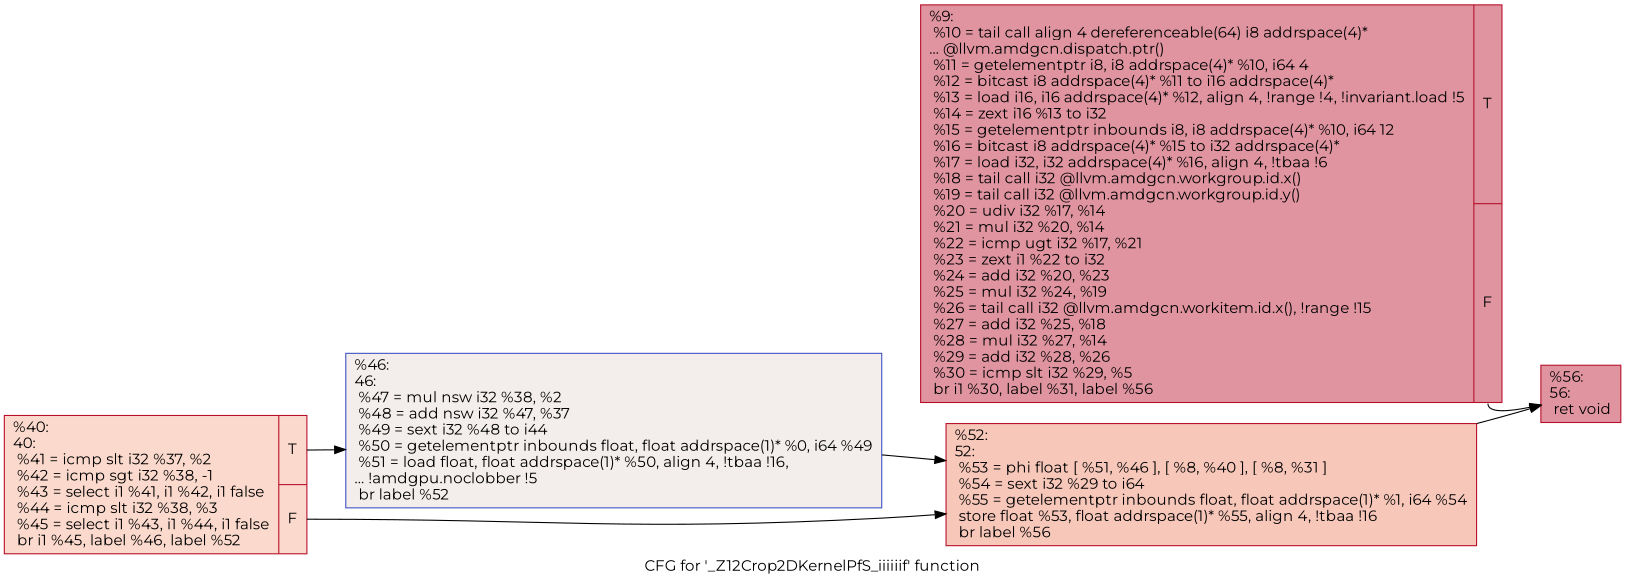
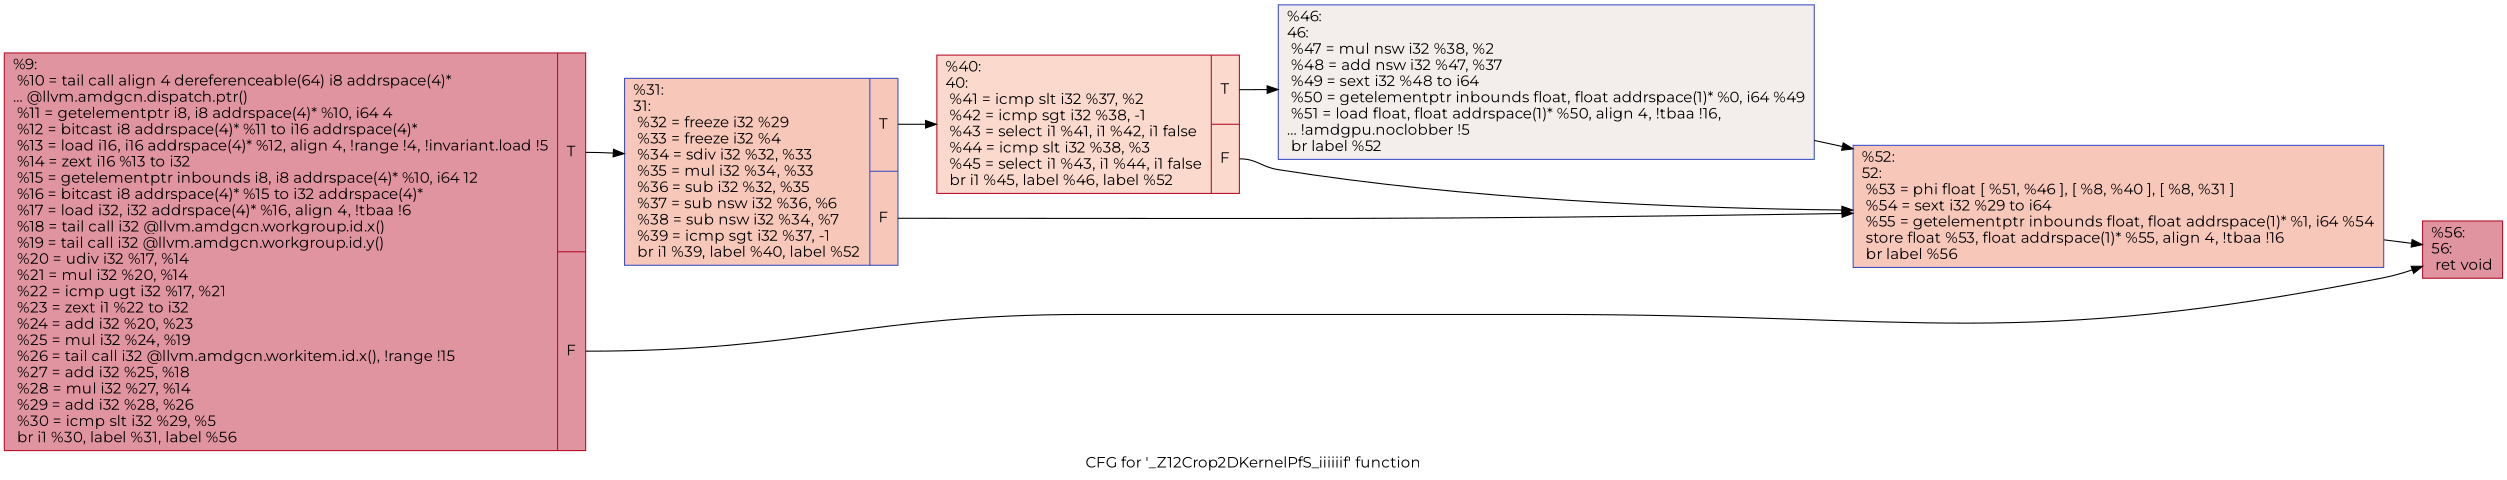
none -> (761, 172)
(451, 430) -> (1383, 82)
(1211, 485) -> (2118, 206)
